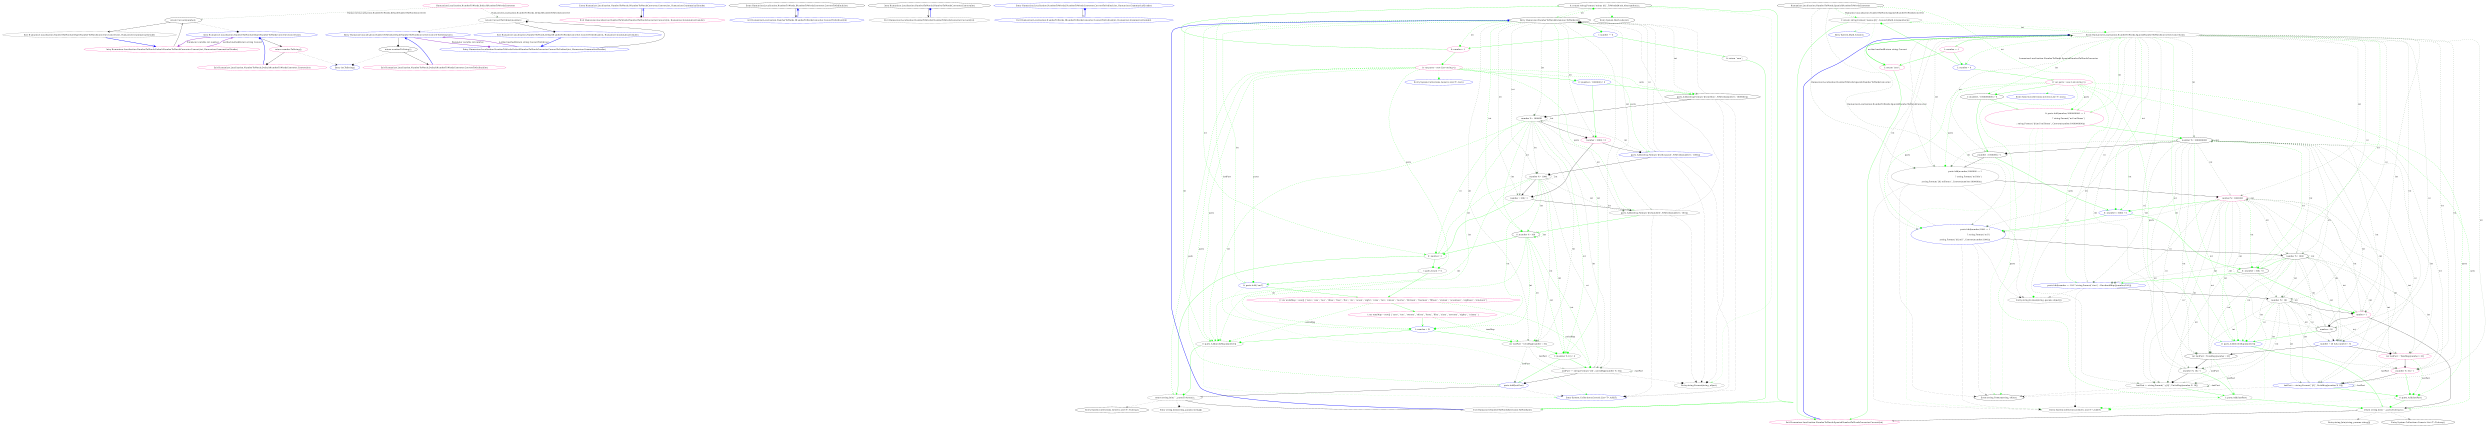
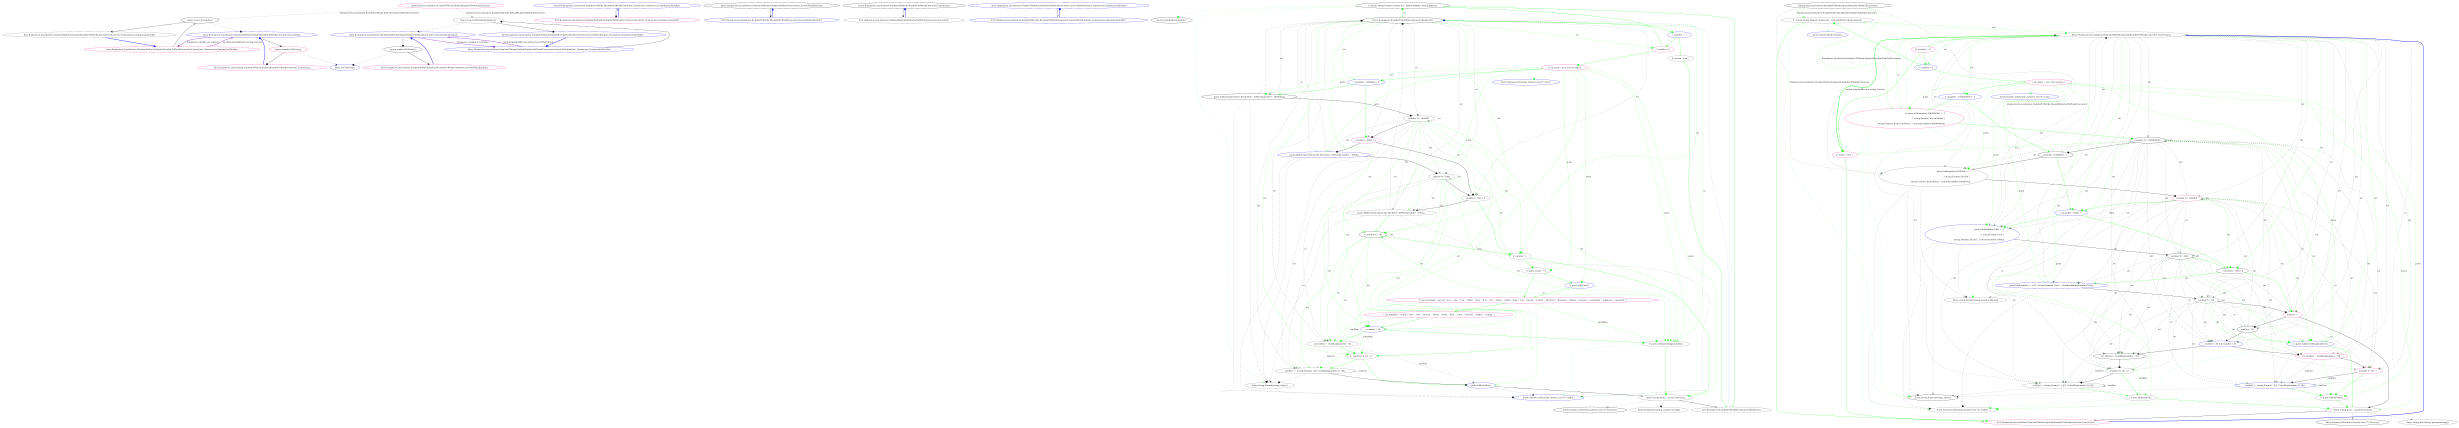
(1240, 31) -> (1343, 40)
(1982, 97) -> (1960, 97)
(2302, 172) -> (1995, 148)
(1172, 176) -> (1709, 89)
(1227, 177) -> (1370, 177)
(2331, 336) -> (2235, 336)
